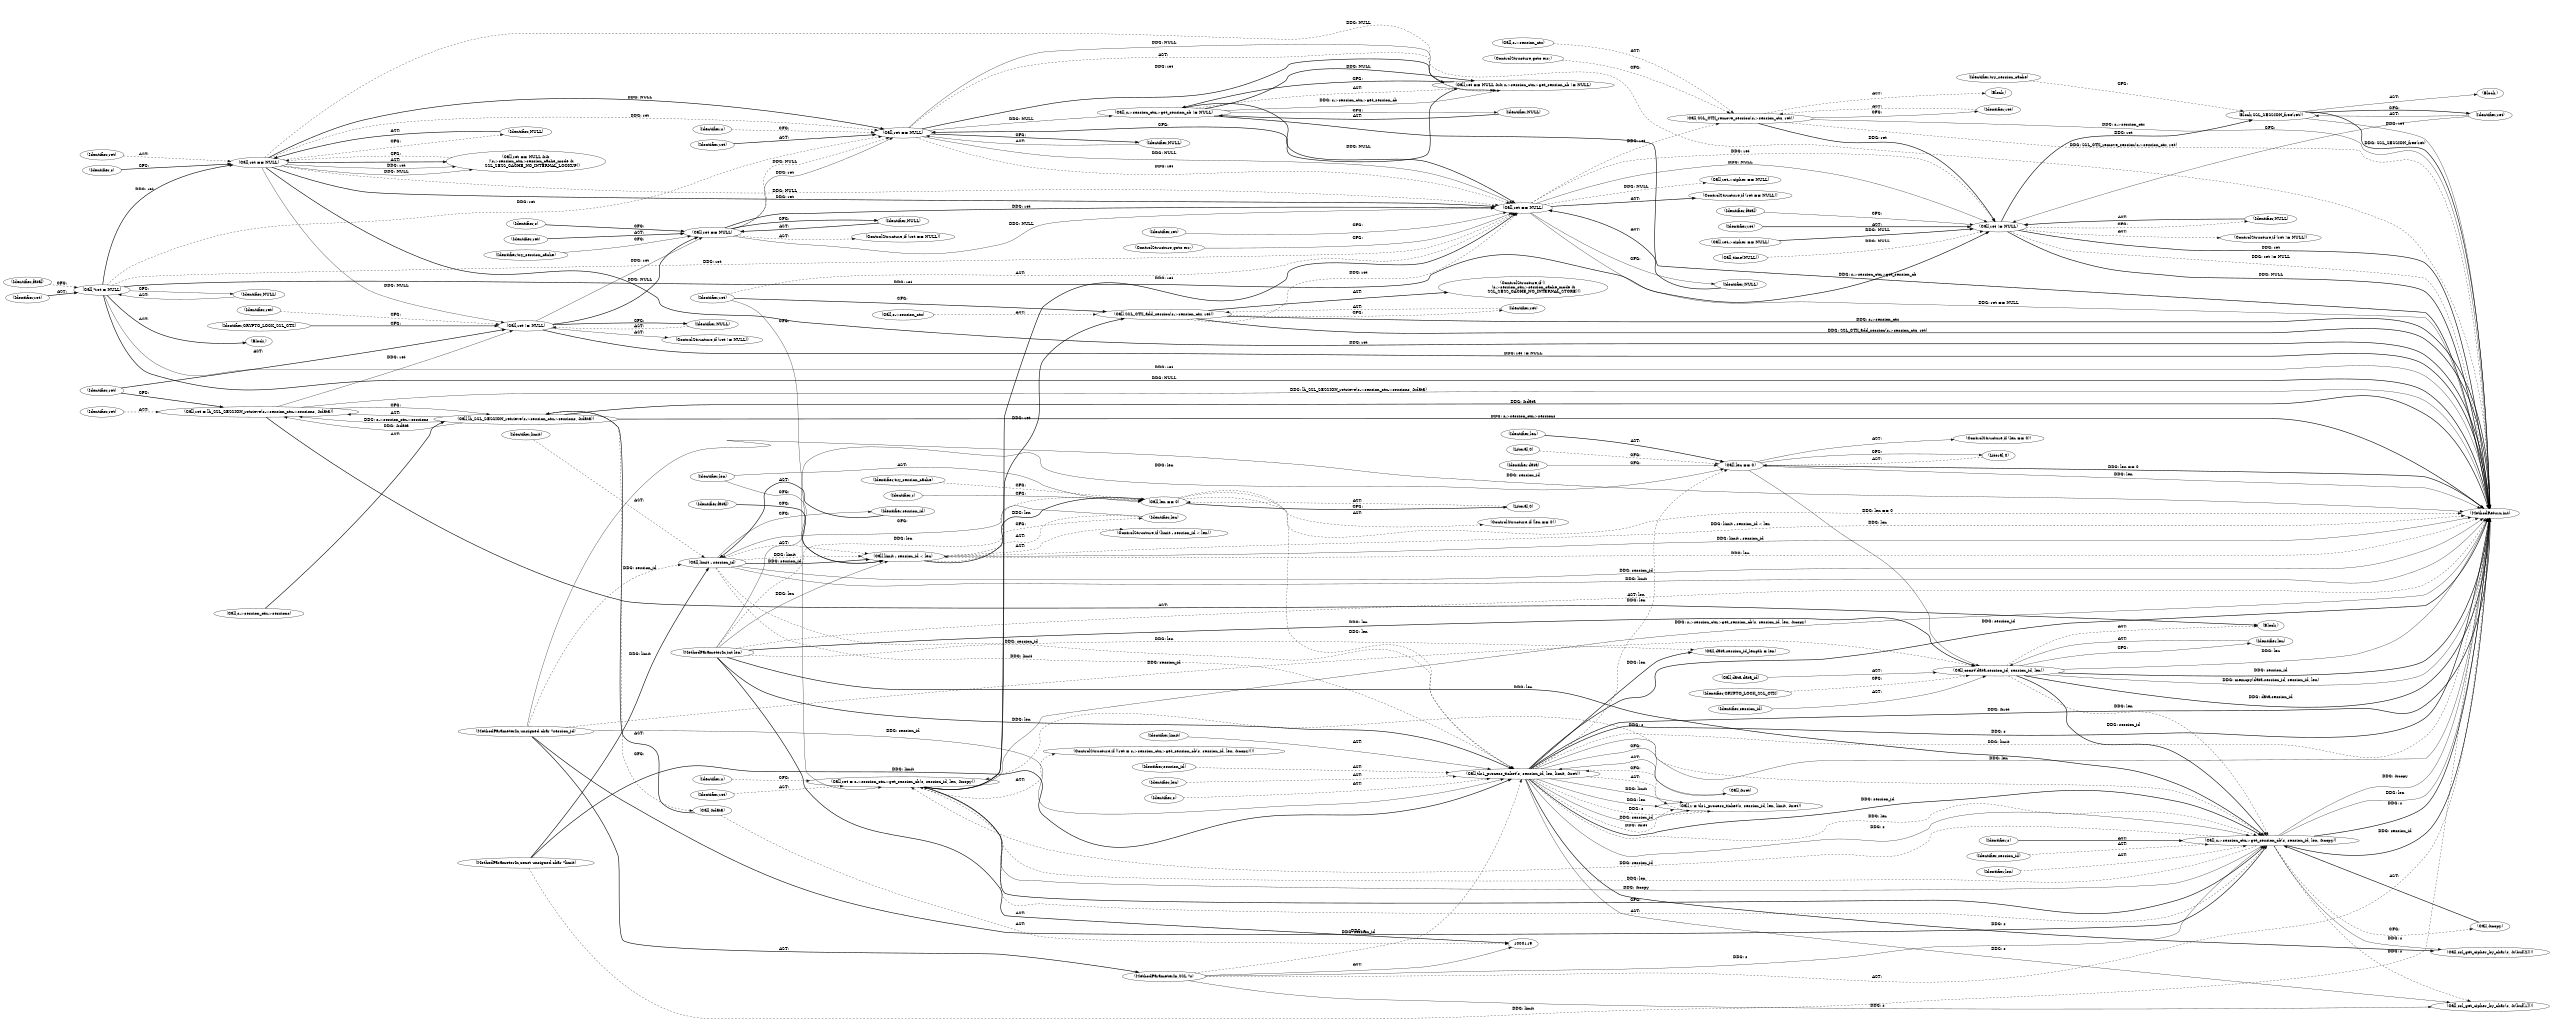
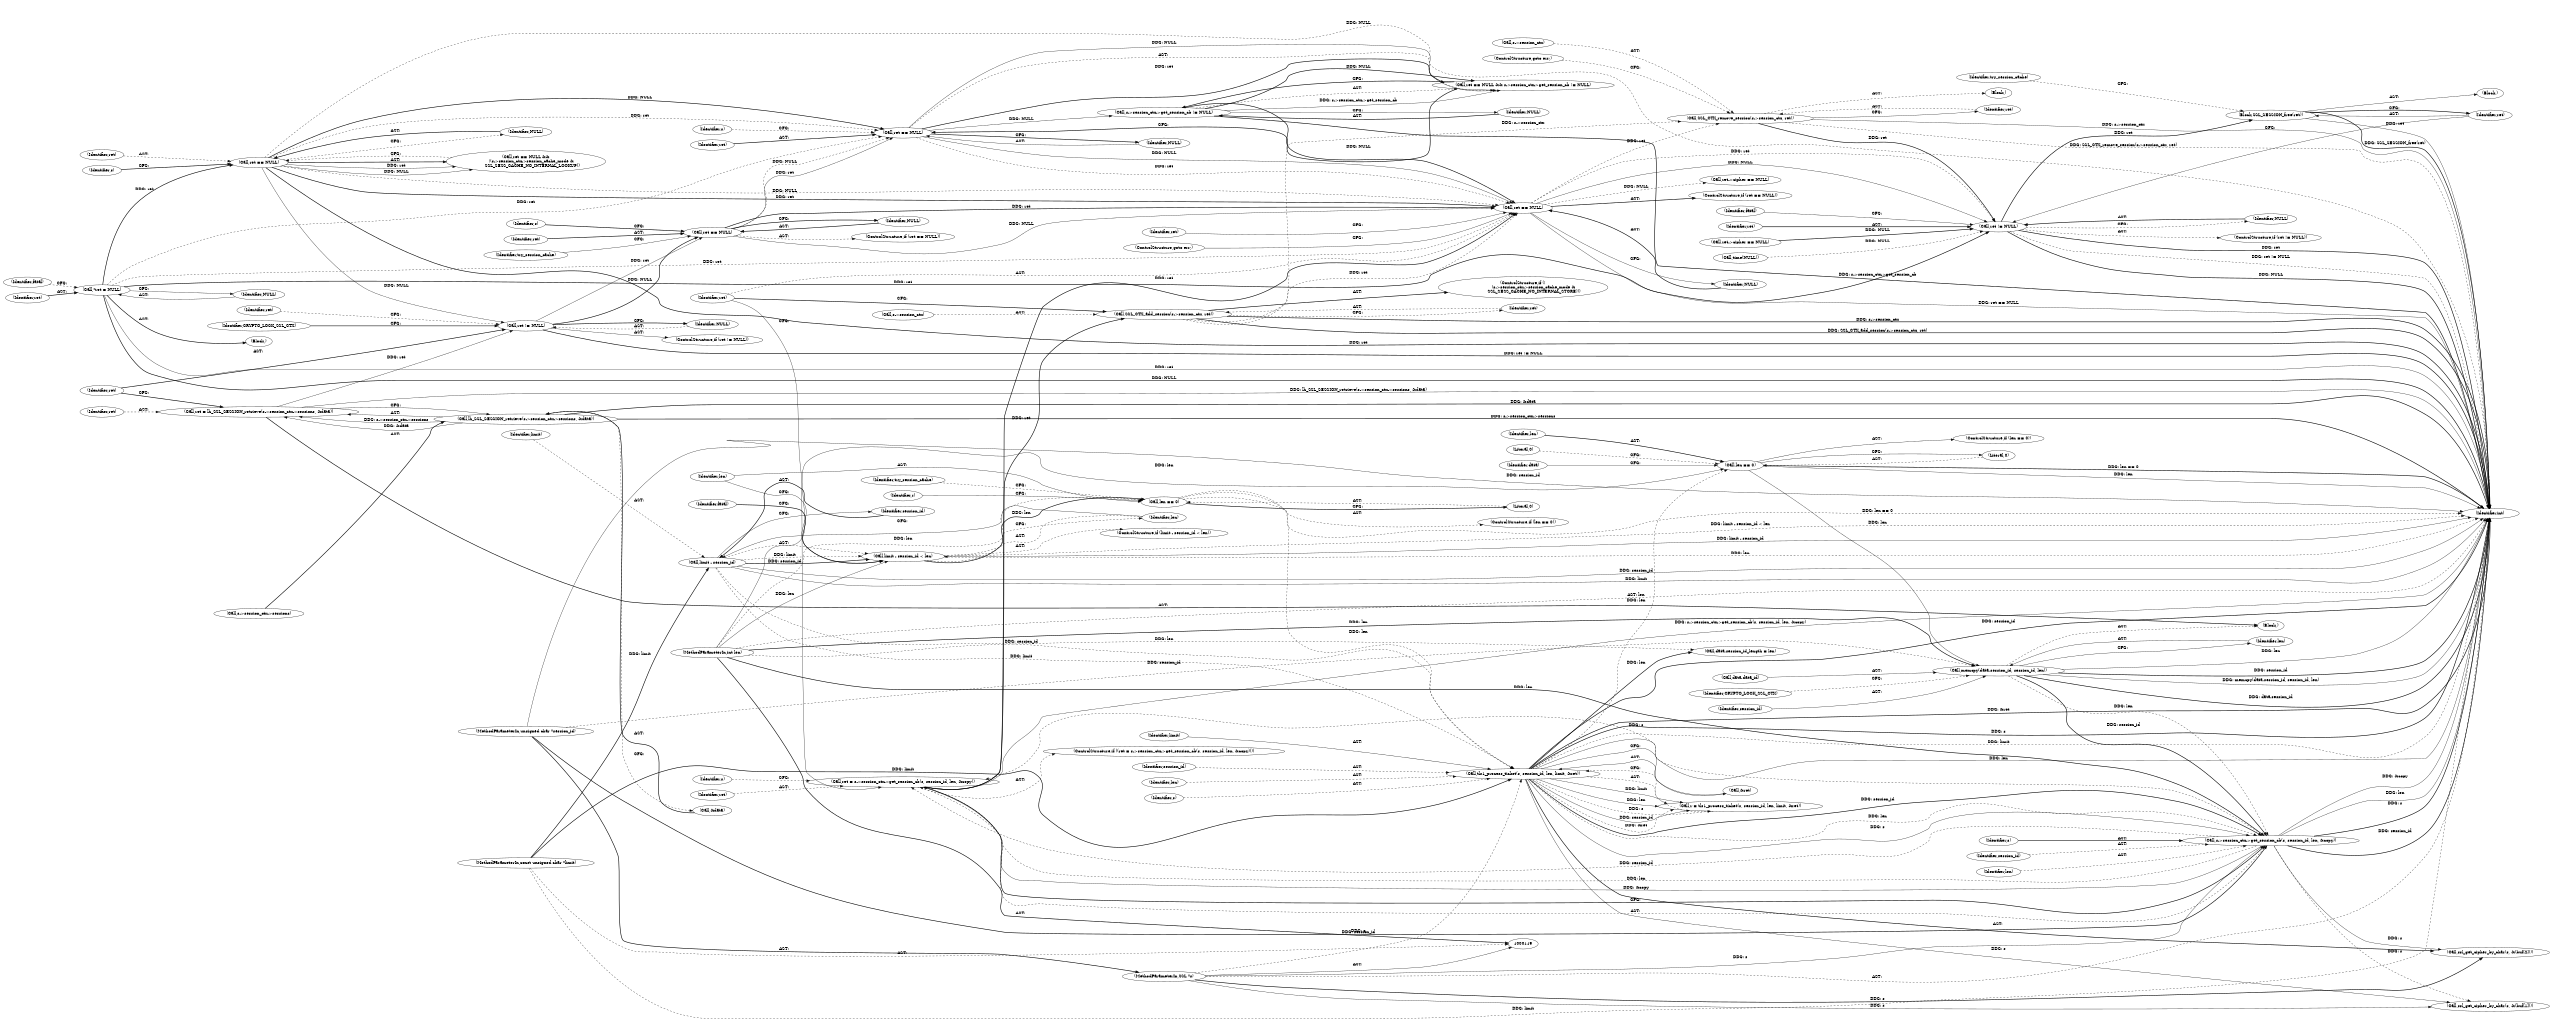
none -> (1350, 139)
(2490, 513) -> (2490, 513)
(583, 625) -> none
(1999, 671) -> (1999, 671)
(1109, 724) -> none
(1039, 790) -> none
(1999, 924) -> (1999, 924)
(2490, 926) -> none
(1101, 940) -> (977, 956)
none -> (1841, 1002)
